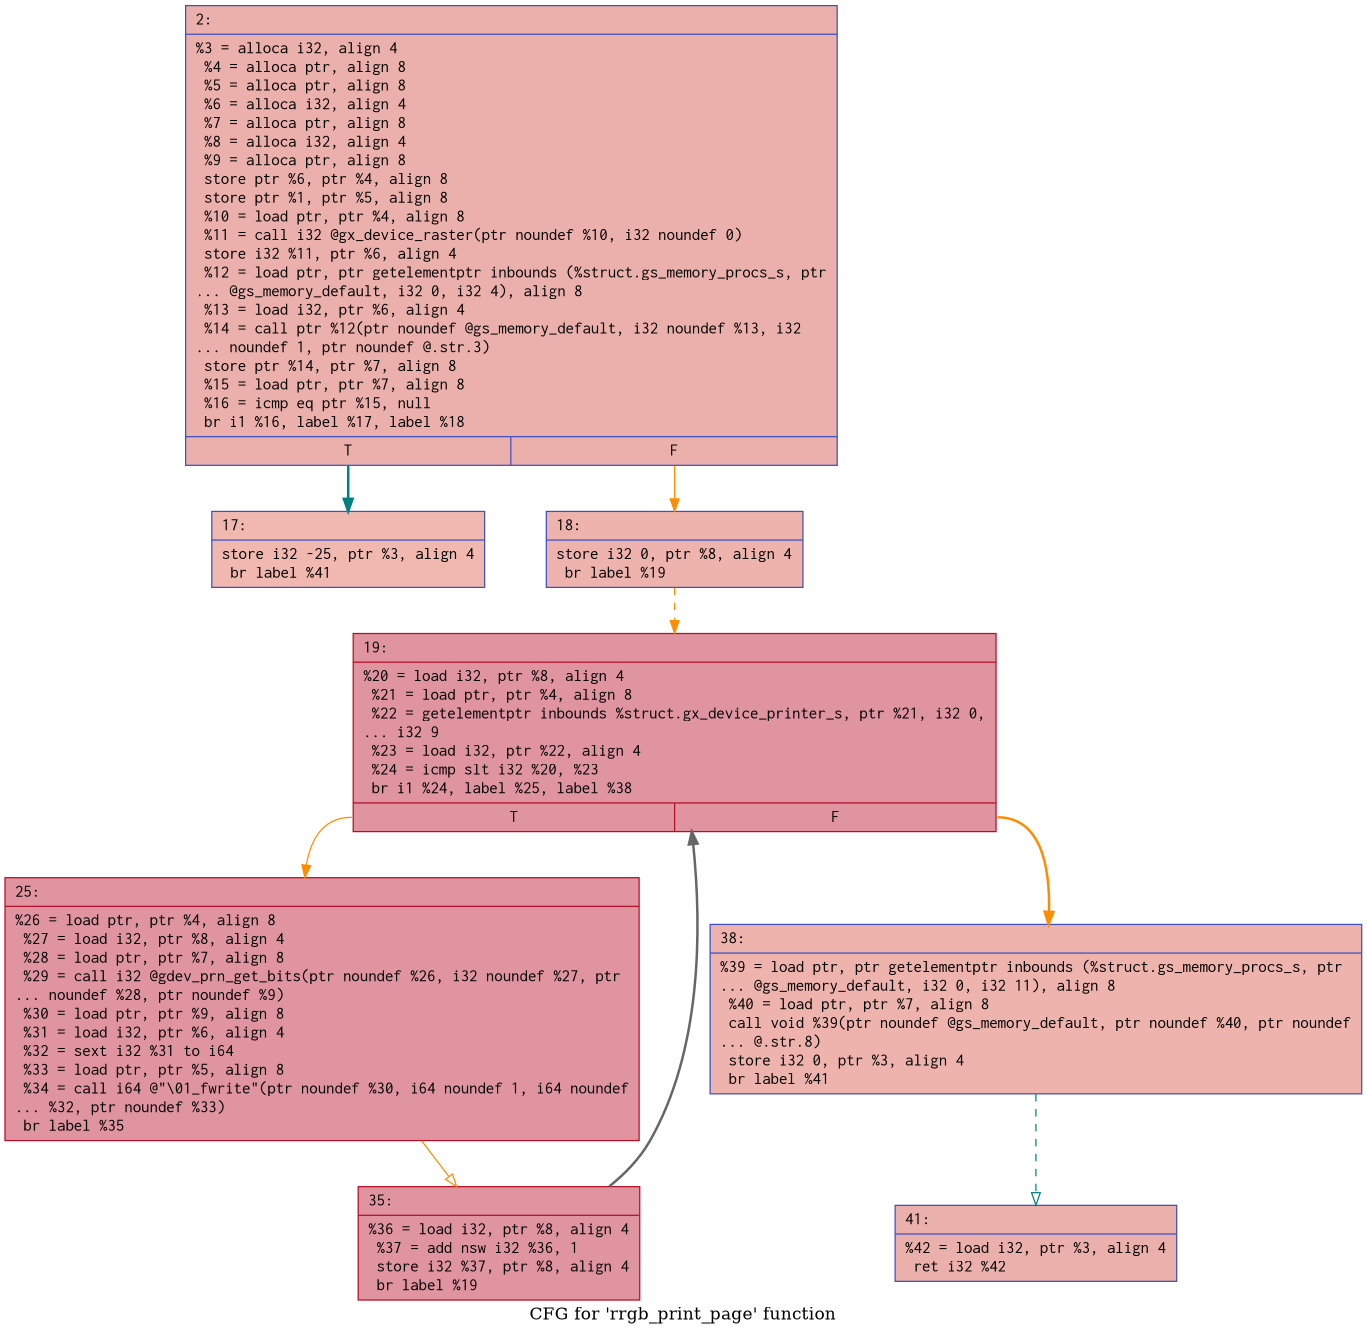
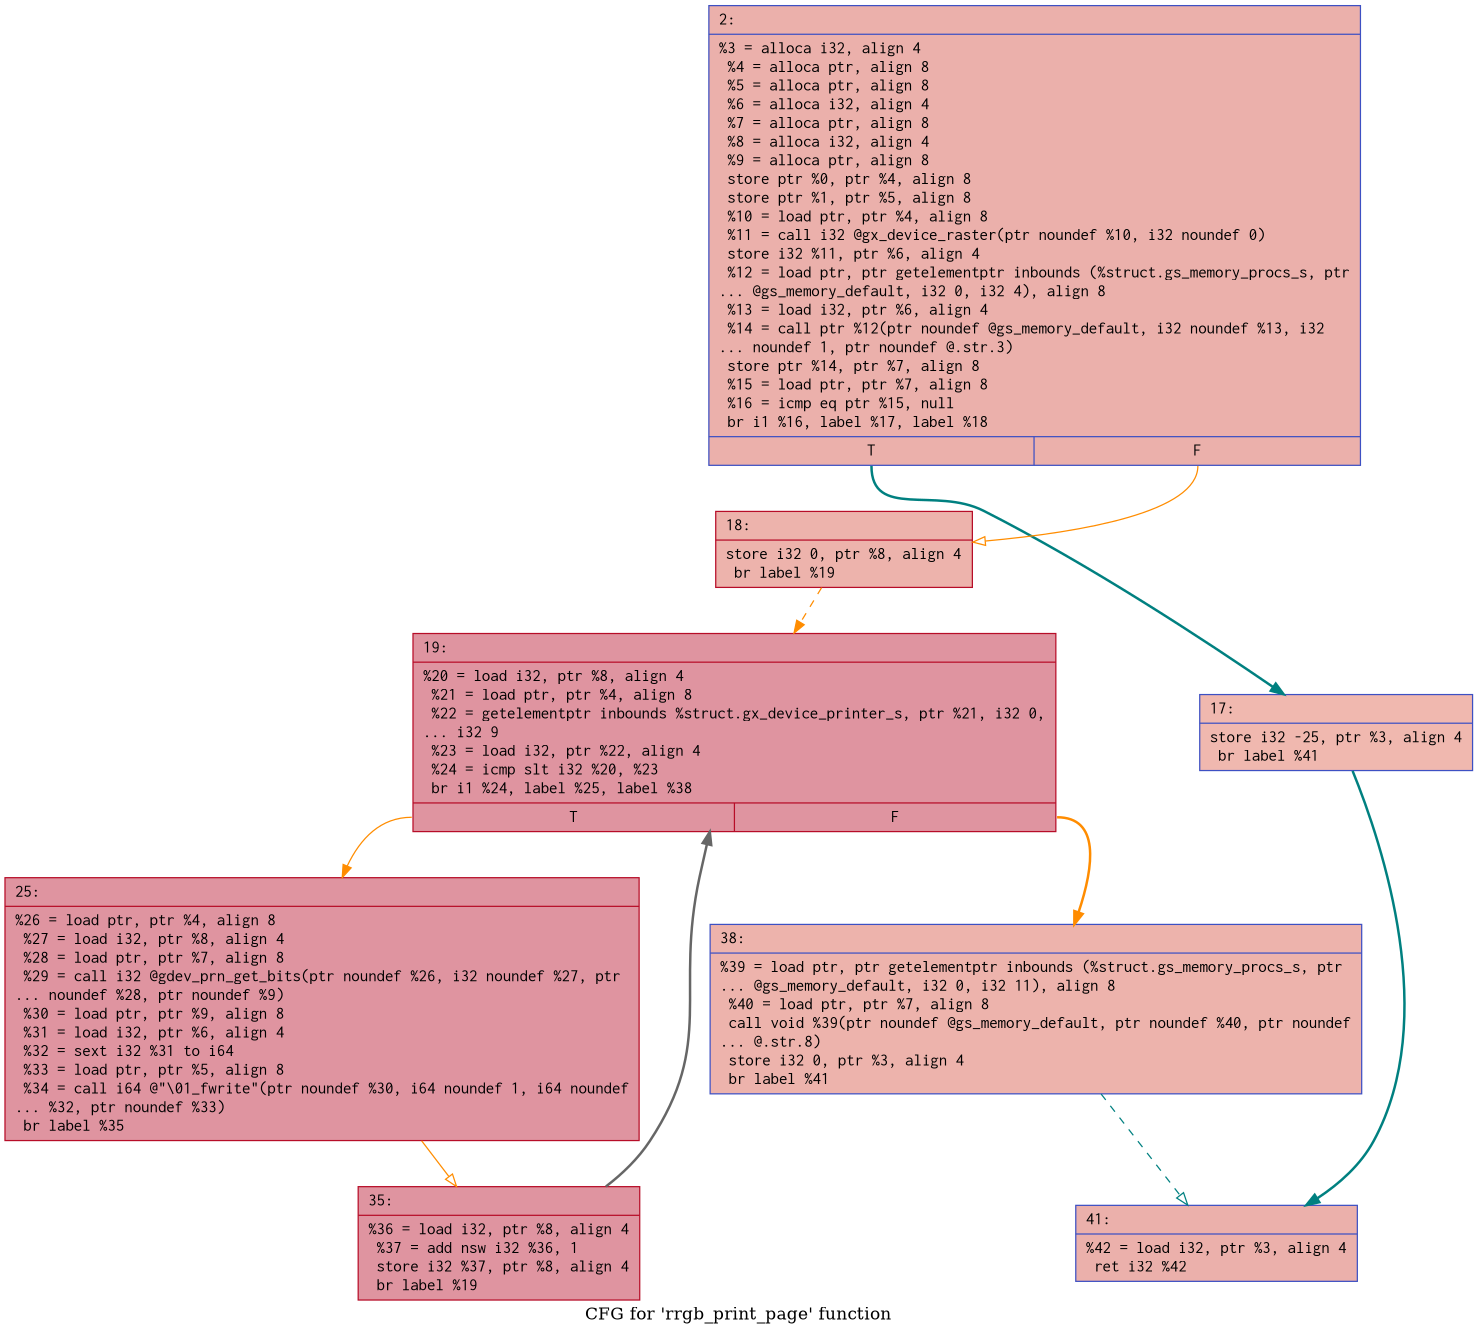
(322, 179) -> (845, 179)
(675, 482) -> (1102, 524)
(675, 549) -> (844, 549)
none -> (1404, 995)
